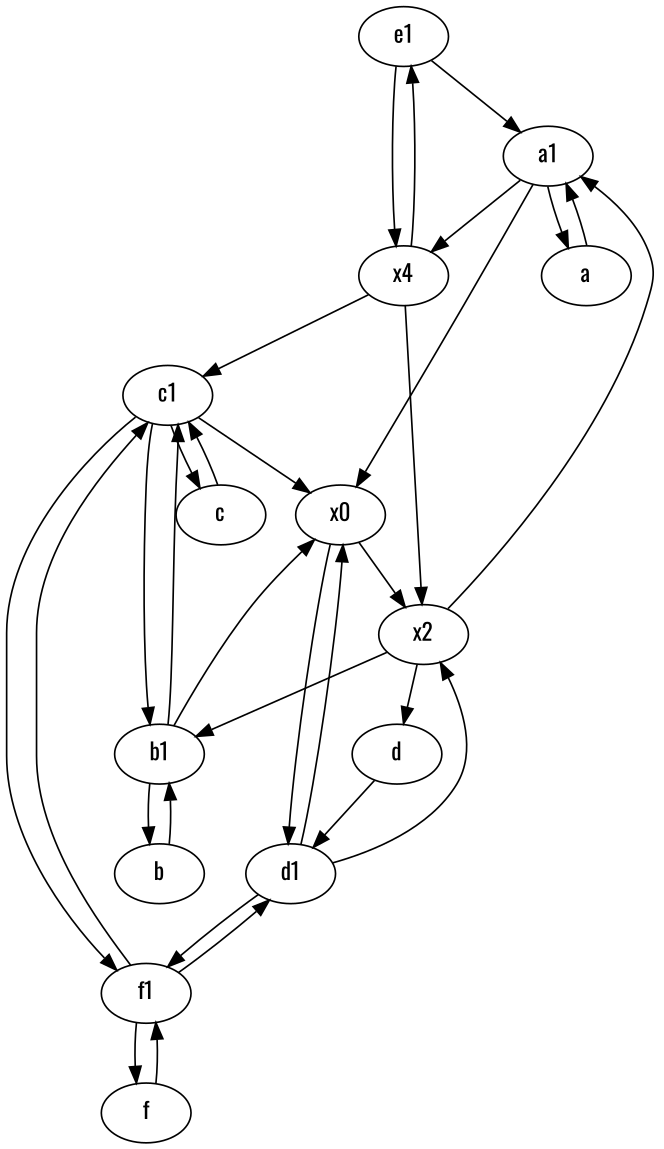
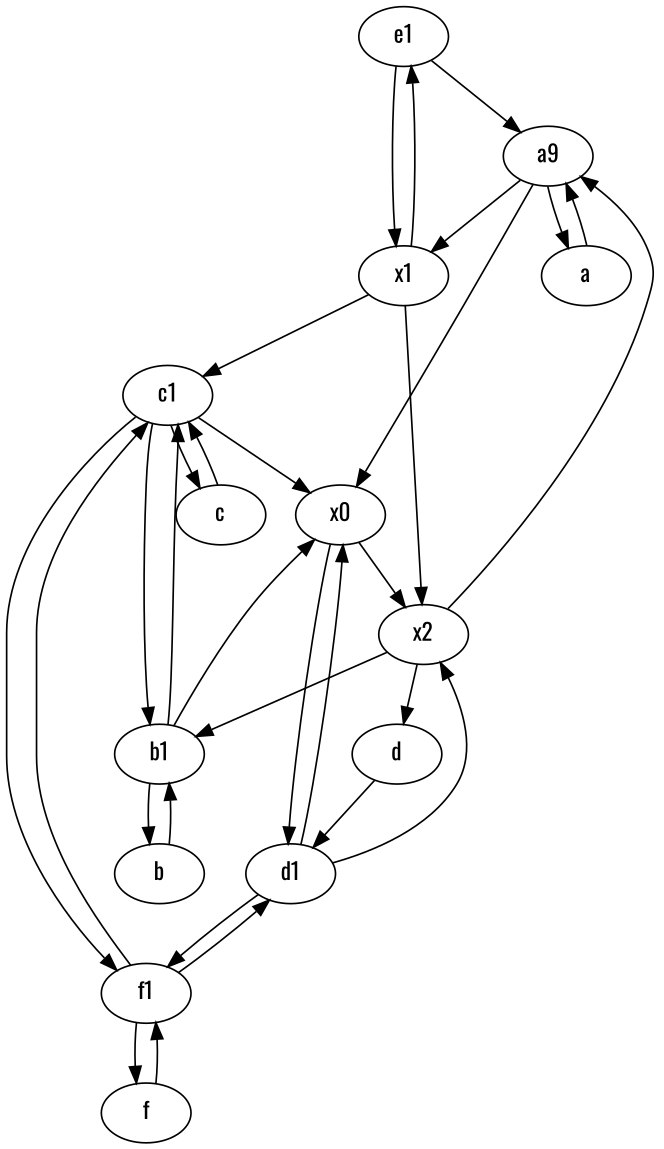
(548, 156) -> (548, 156)
(404, 276) -> (404, 276)
